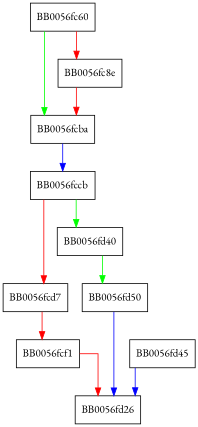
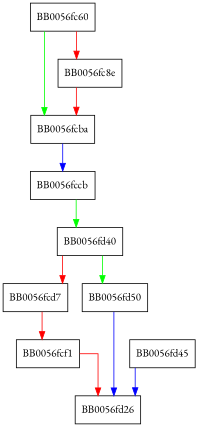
(44, 238) -> (63, 266)
